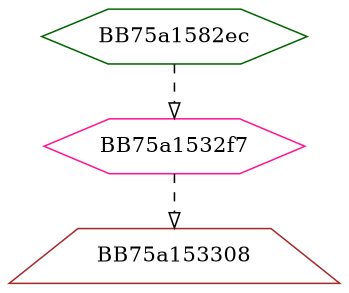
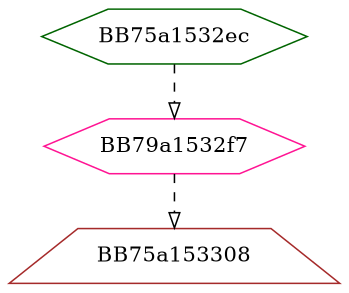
(174, 37) -> (174, 37)
(174, 146) -> (174, 146)
